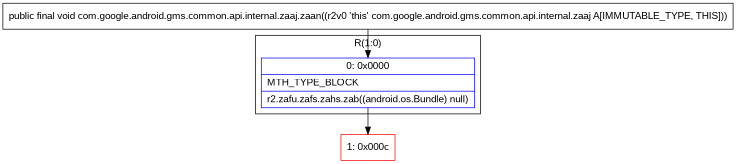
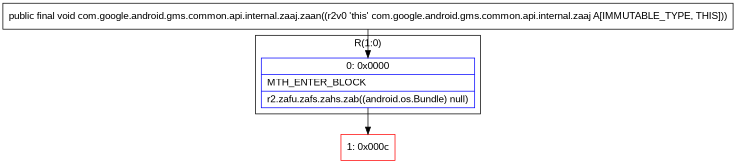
(313, 83) -> (317, 83)
